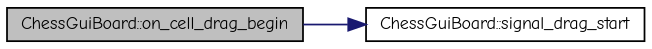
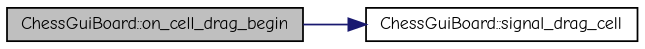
(505, 25) -> (502, 25)
